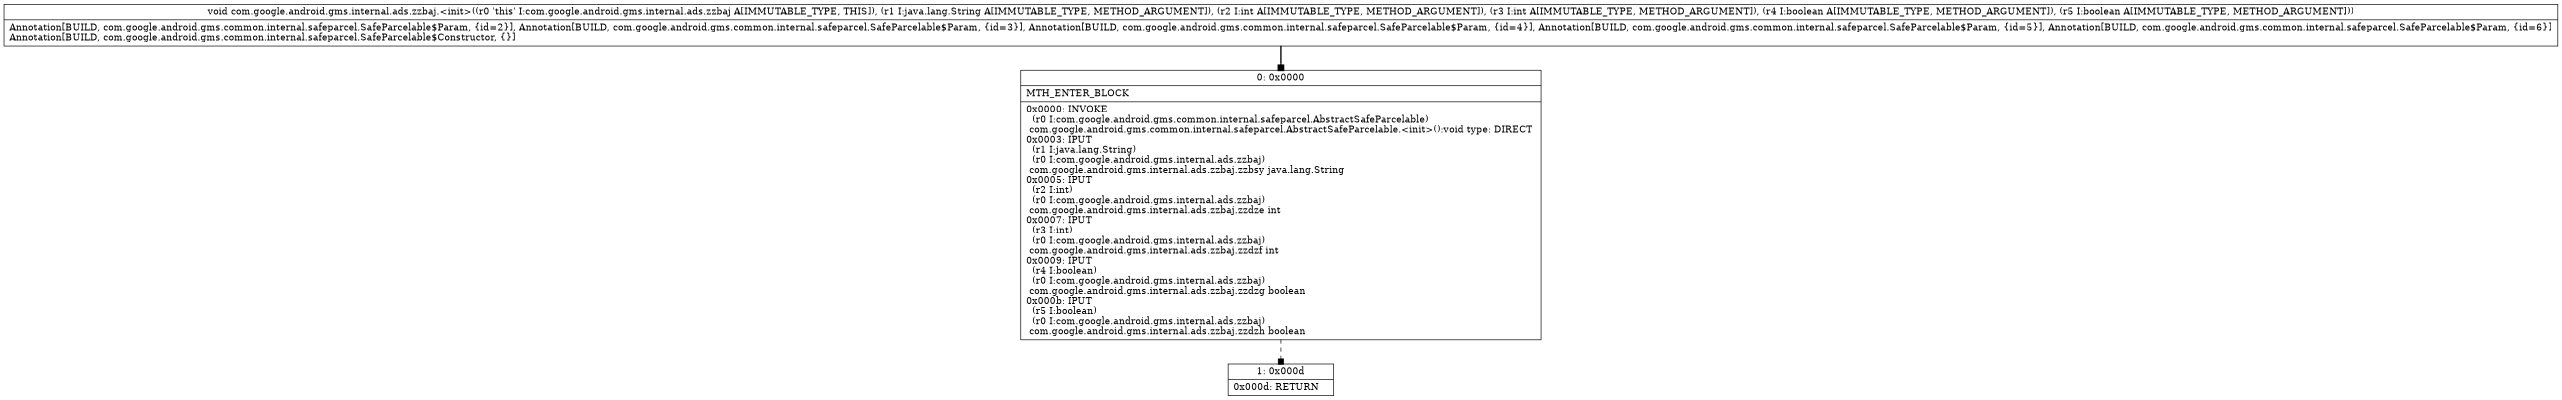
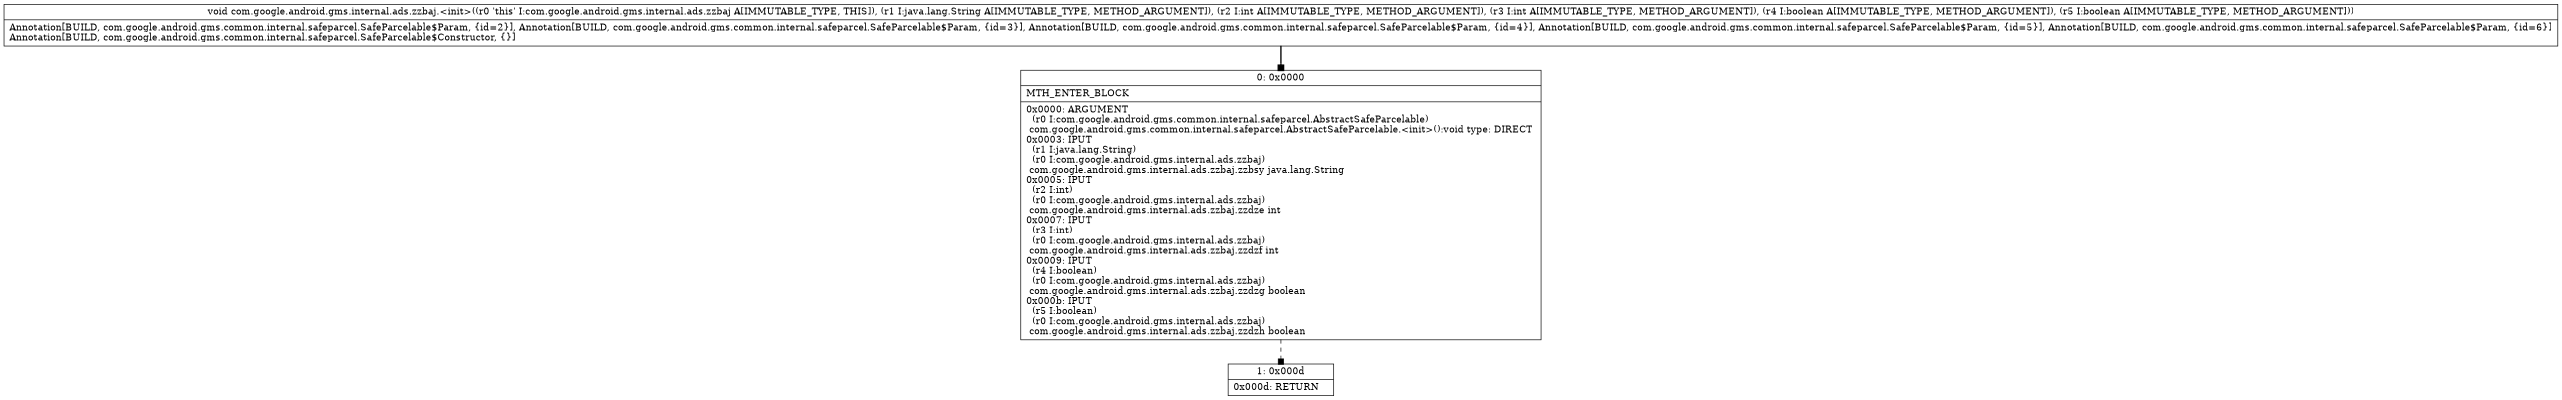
(1070, 110) -> (1080, 110)
